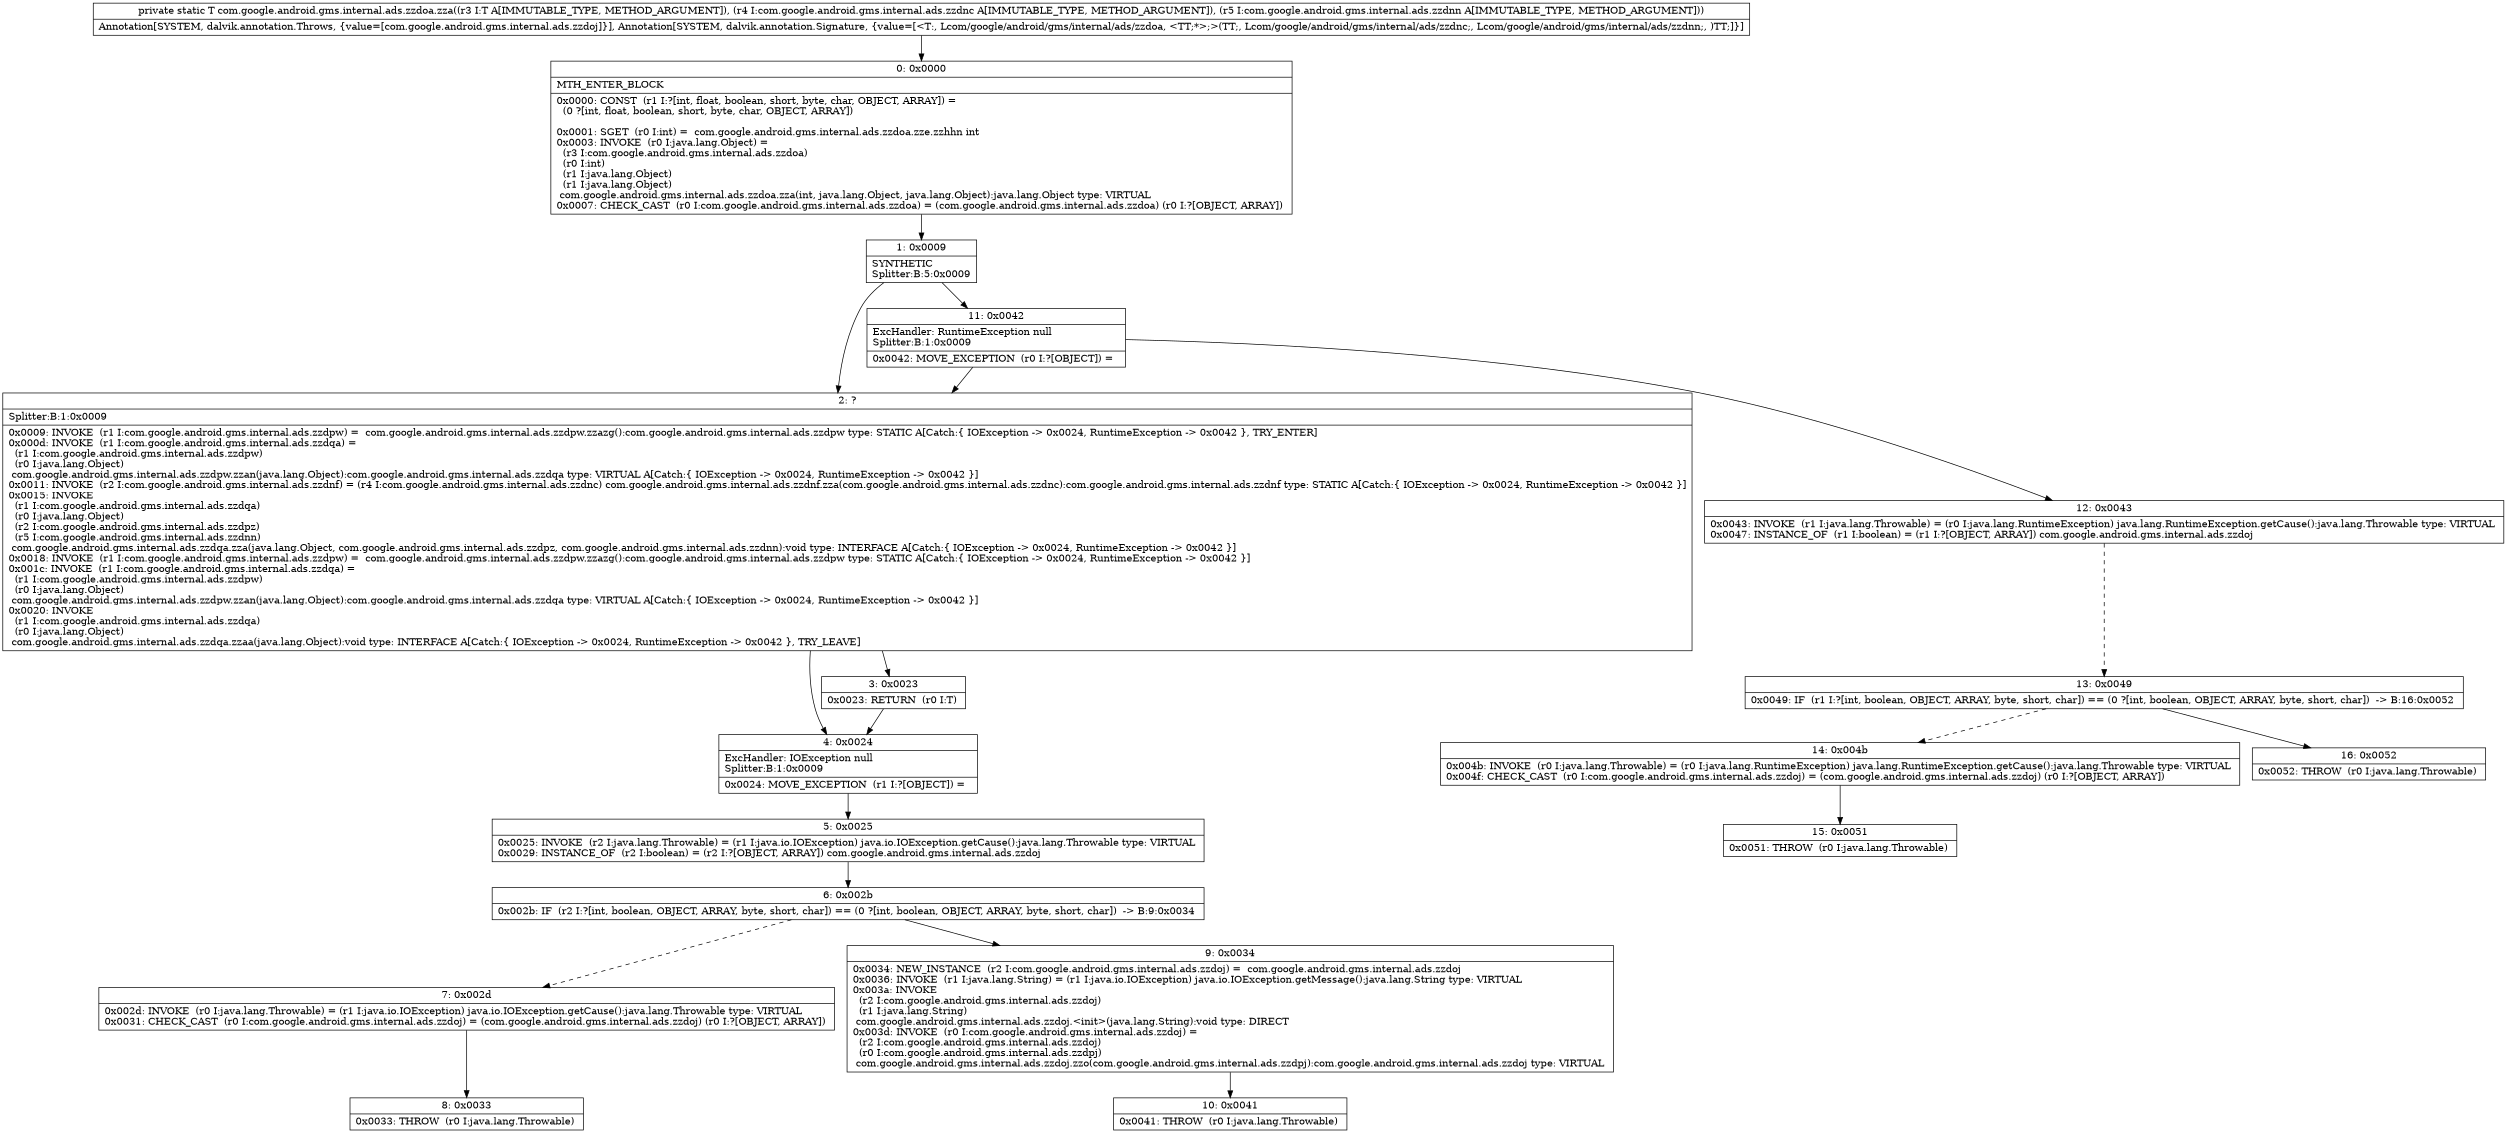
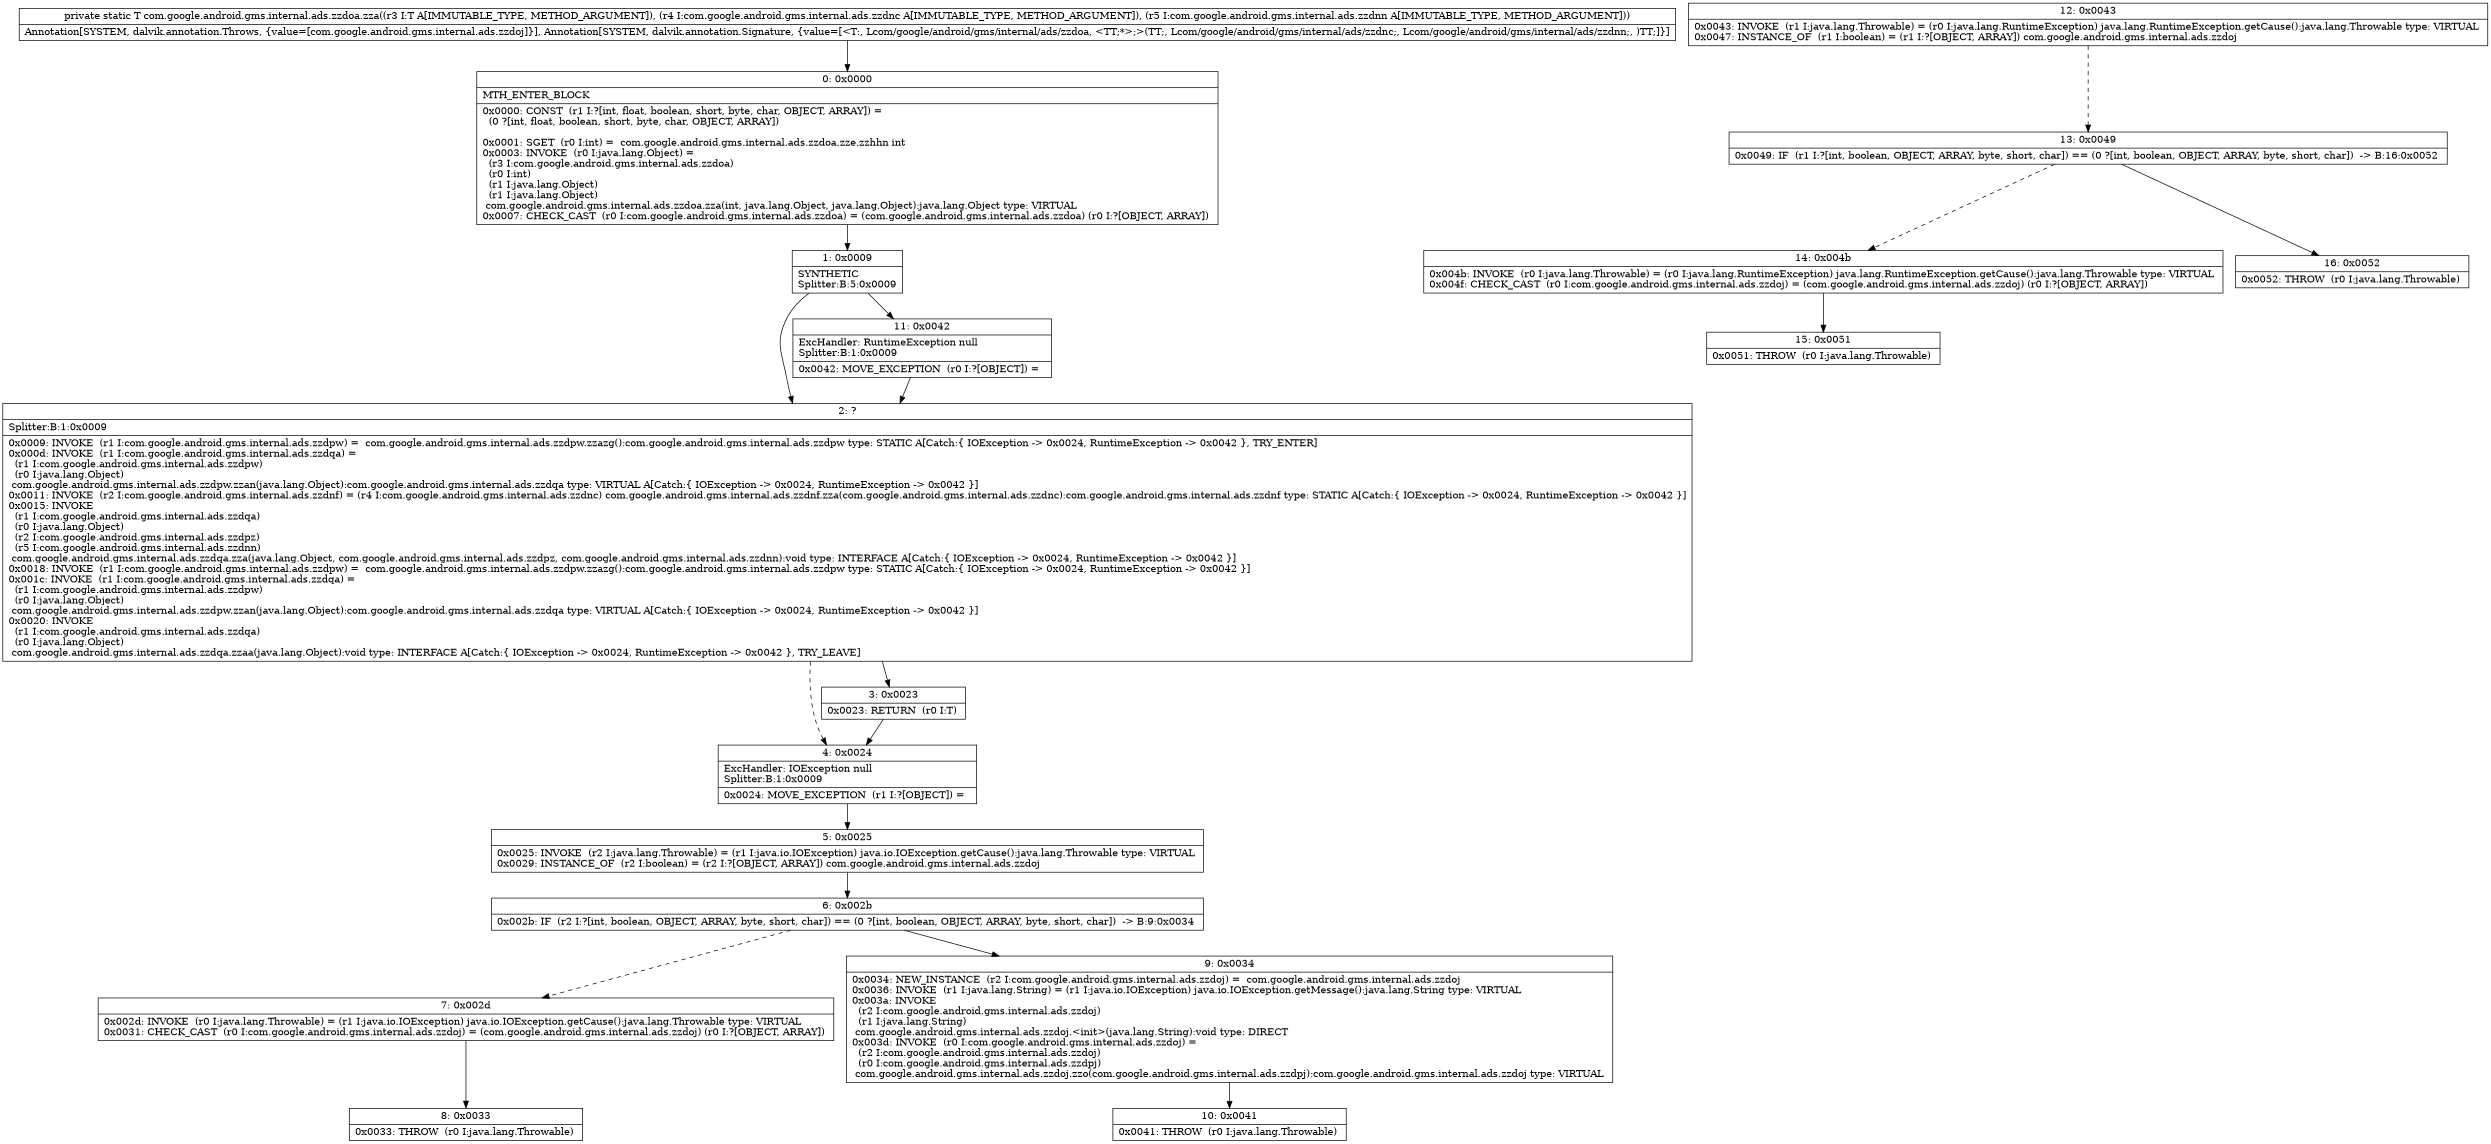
(1594, 375) -> none
(811, 690) -> (812, 701)
